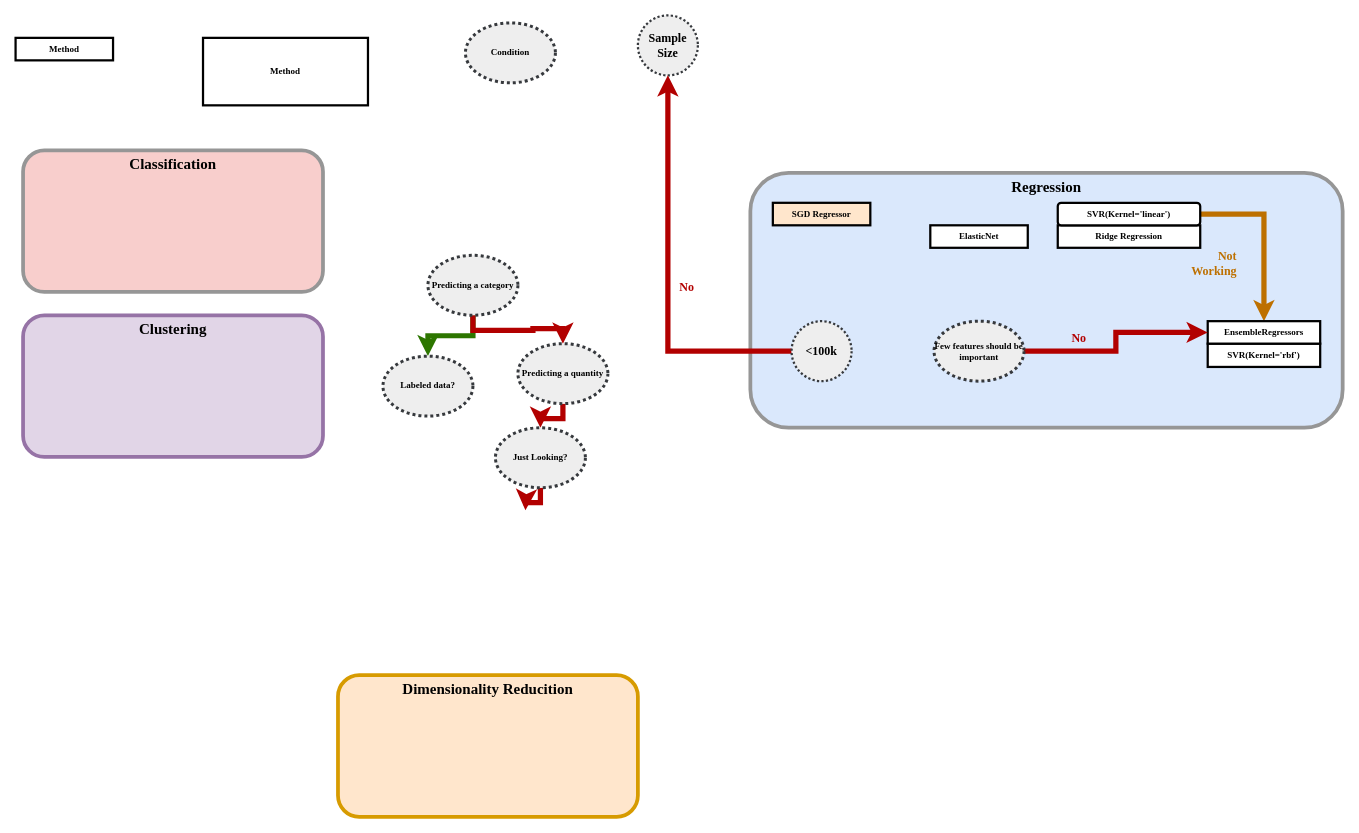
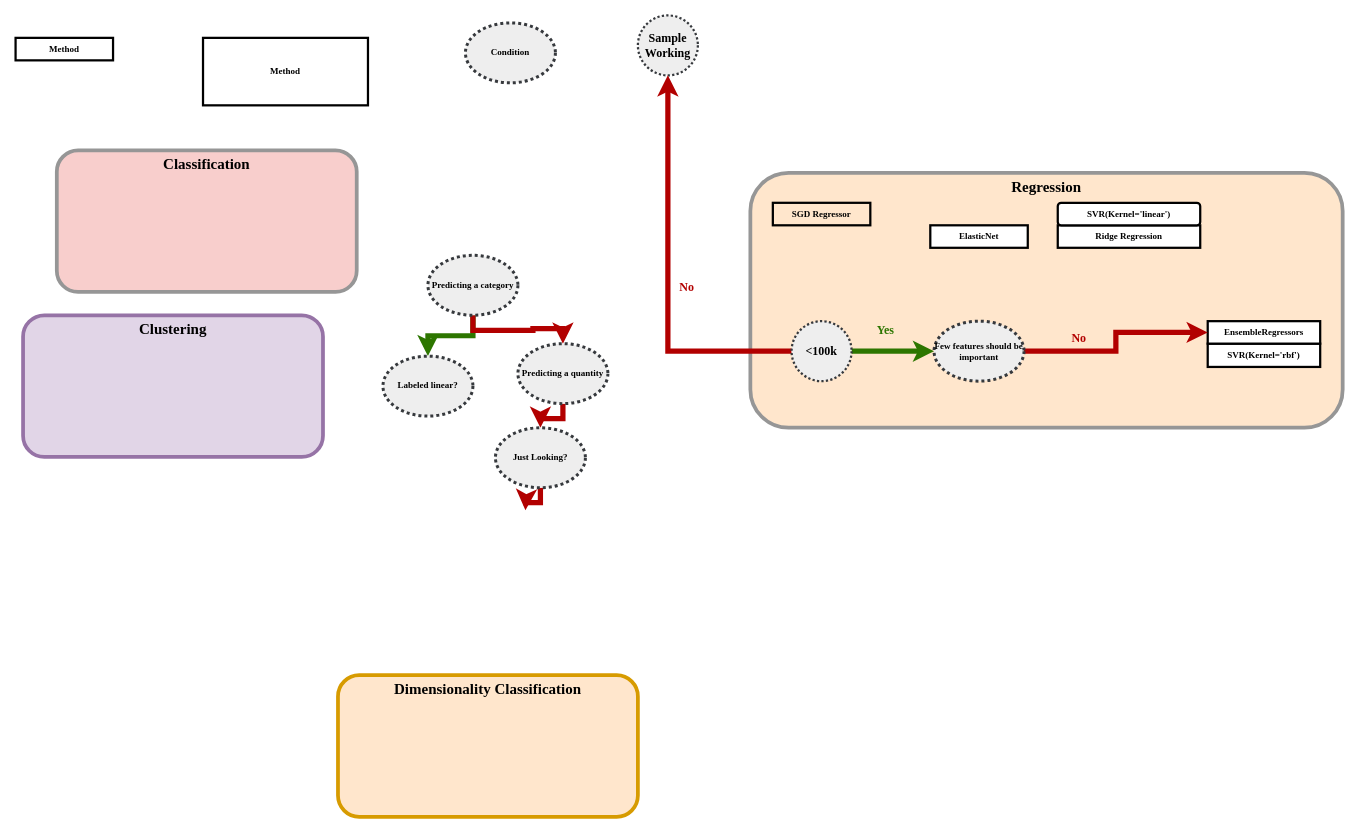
(668, 45) -> (668, 45)
(173, 221) -> (207, 221)
(1264, 229) -> none
(1047, 300) -> (1047, 300)
none -> (886, 351)
(428, 386) -> (428, 386)
(488, 690) -> (488, 690)
